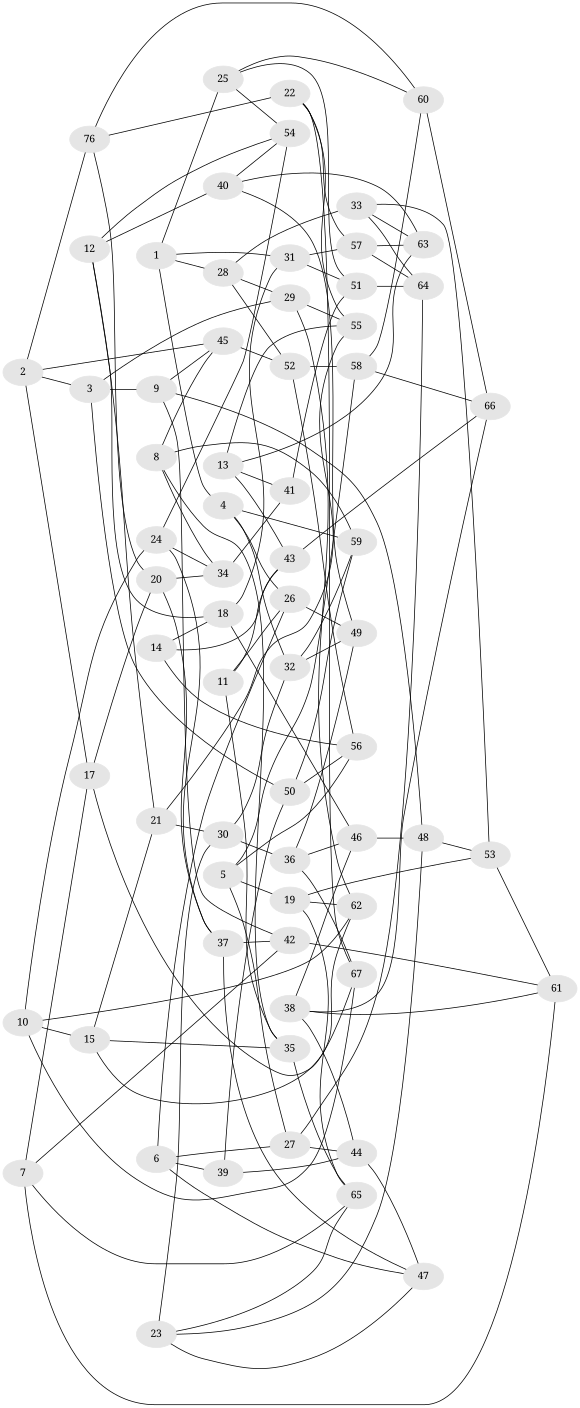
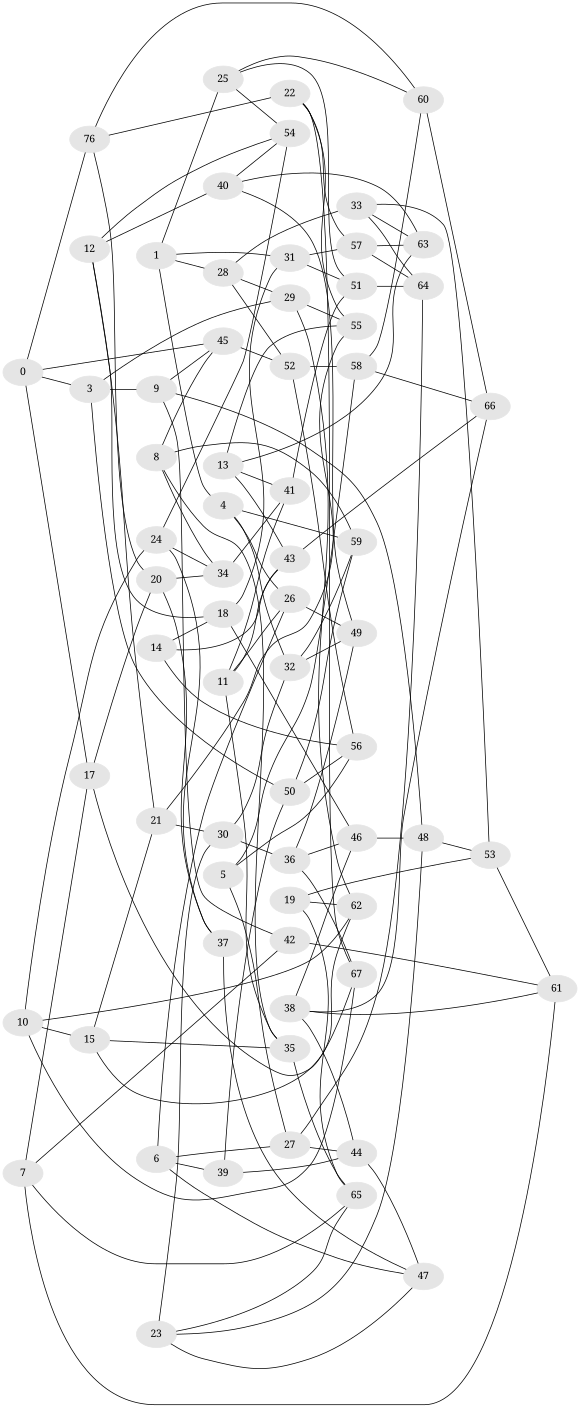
(23, 372) -> (23, 372)
none -> (252, 604)
(263, 890) -> none
(261, 942) -> none
